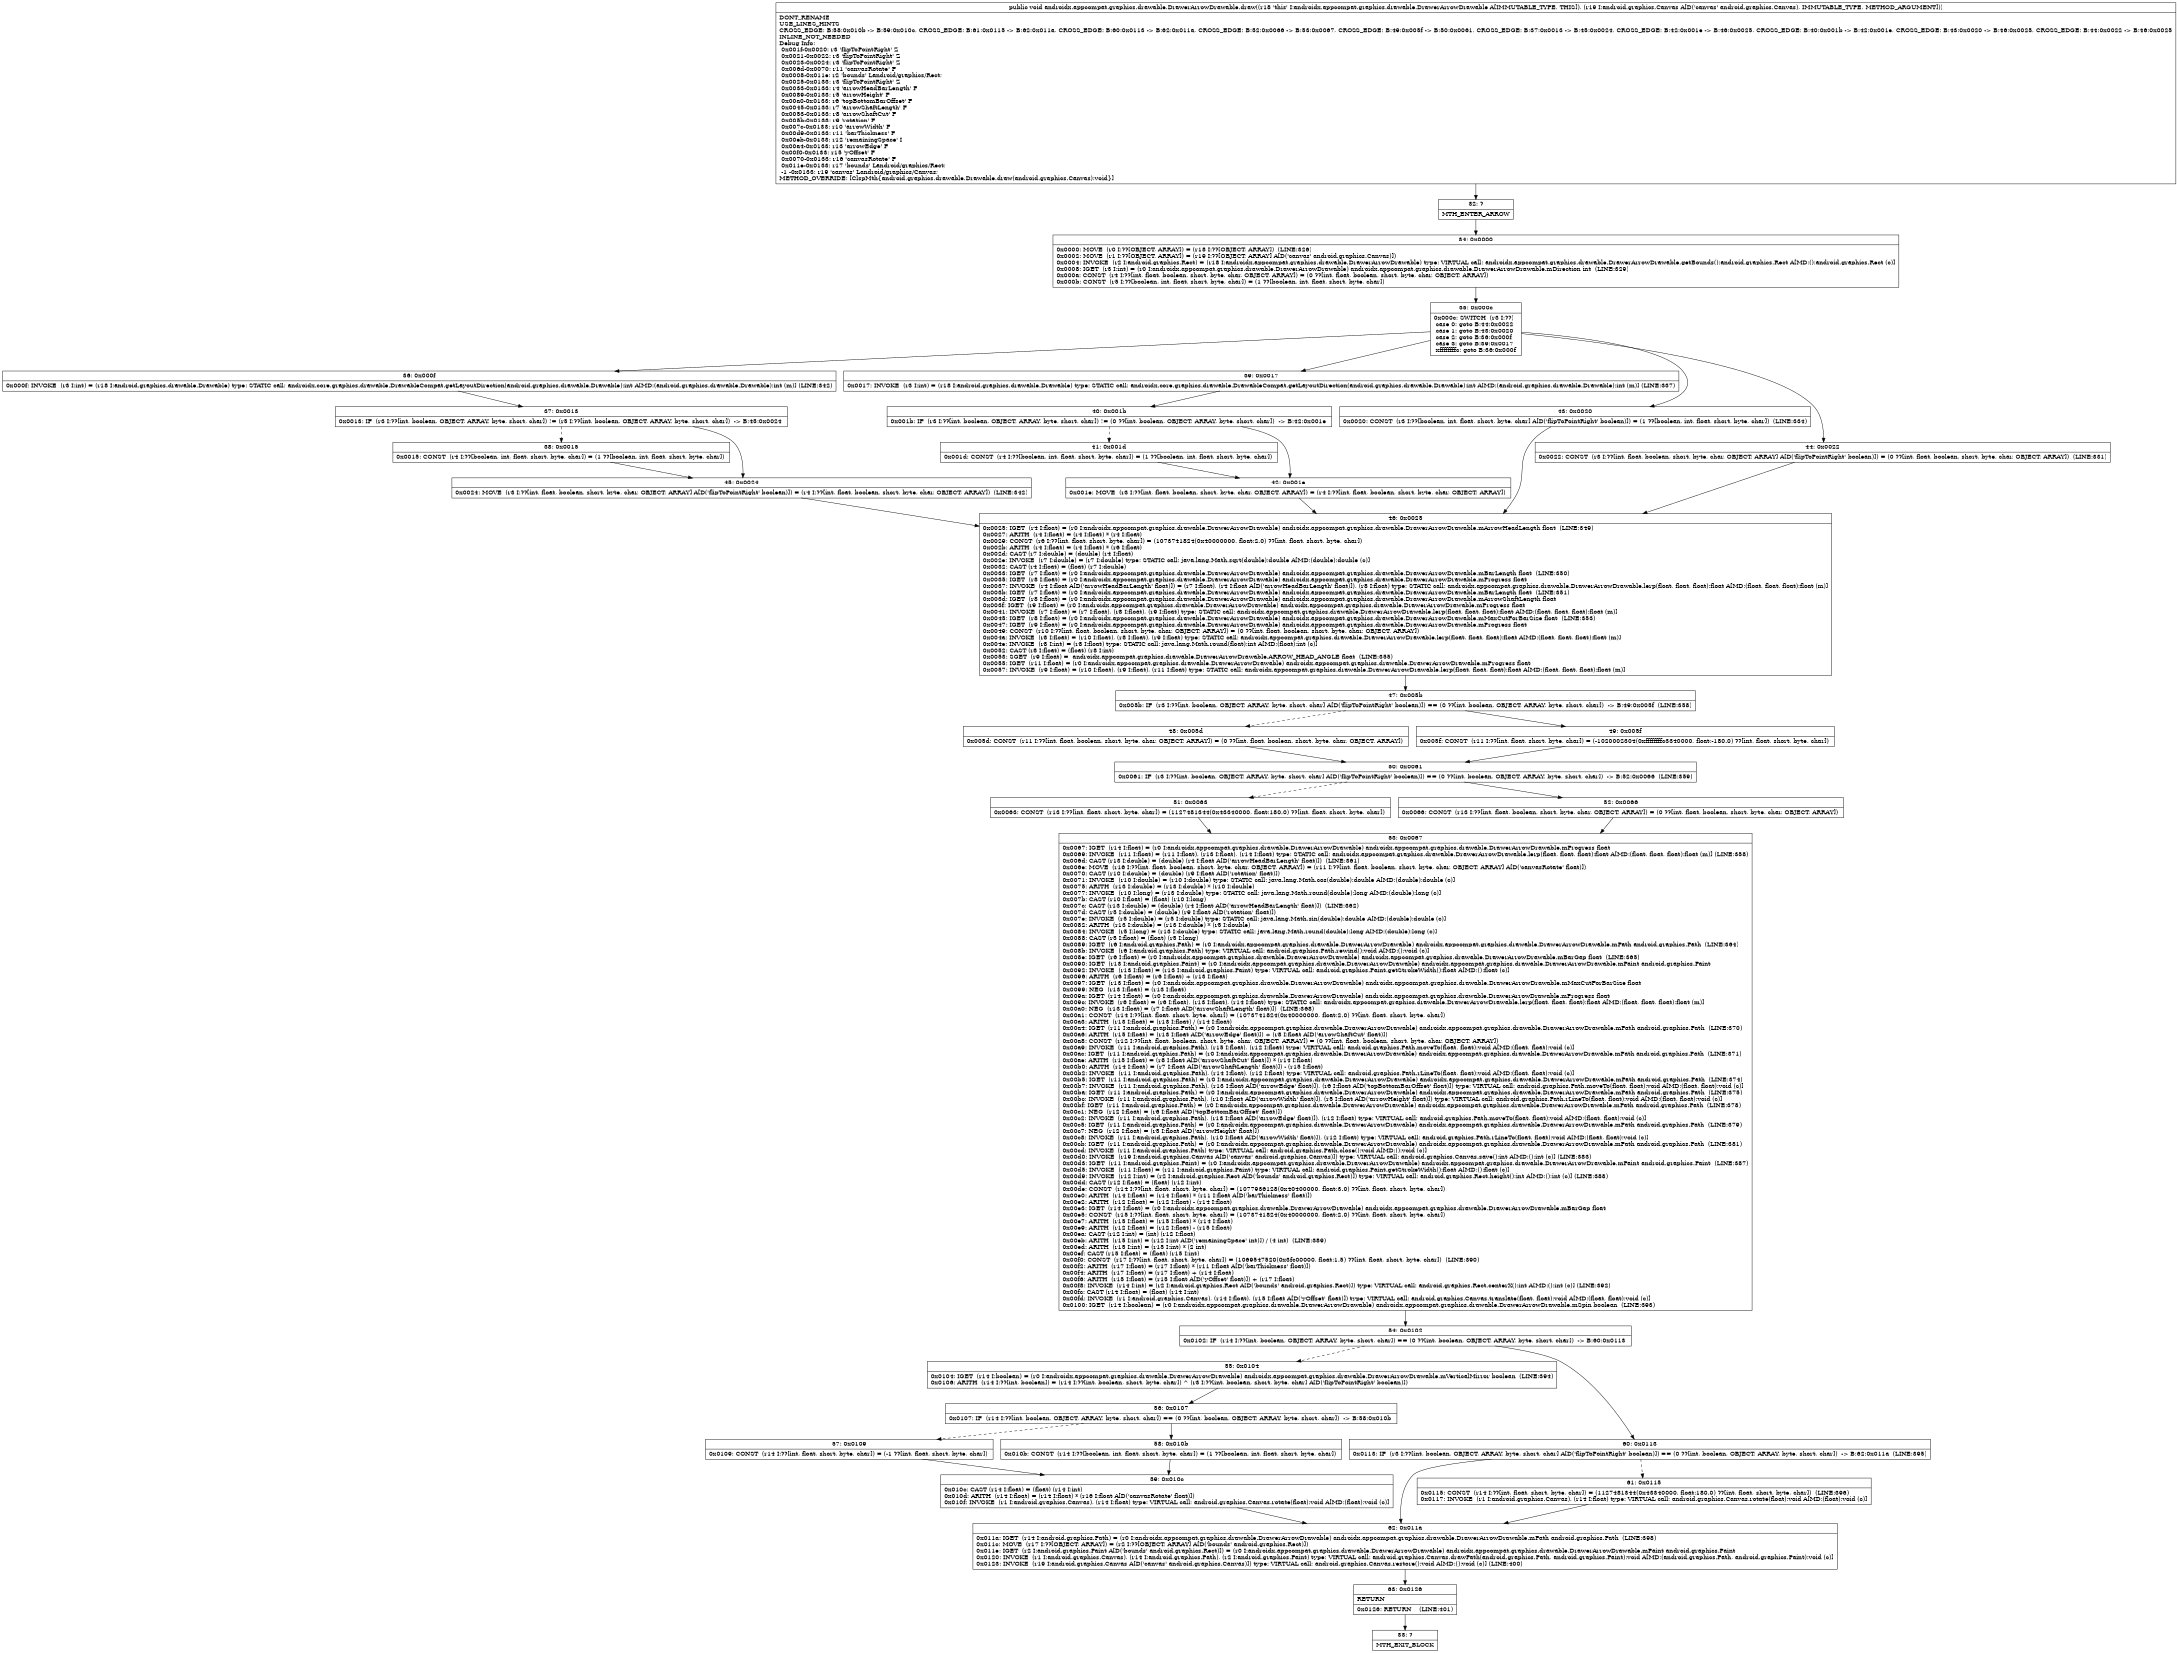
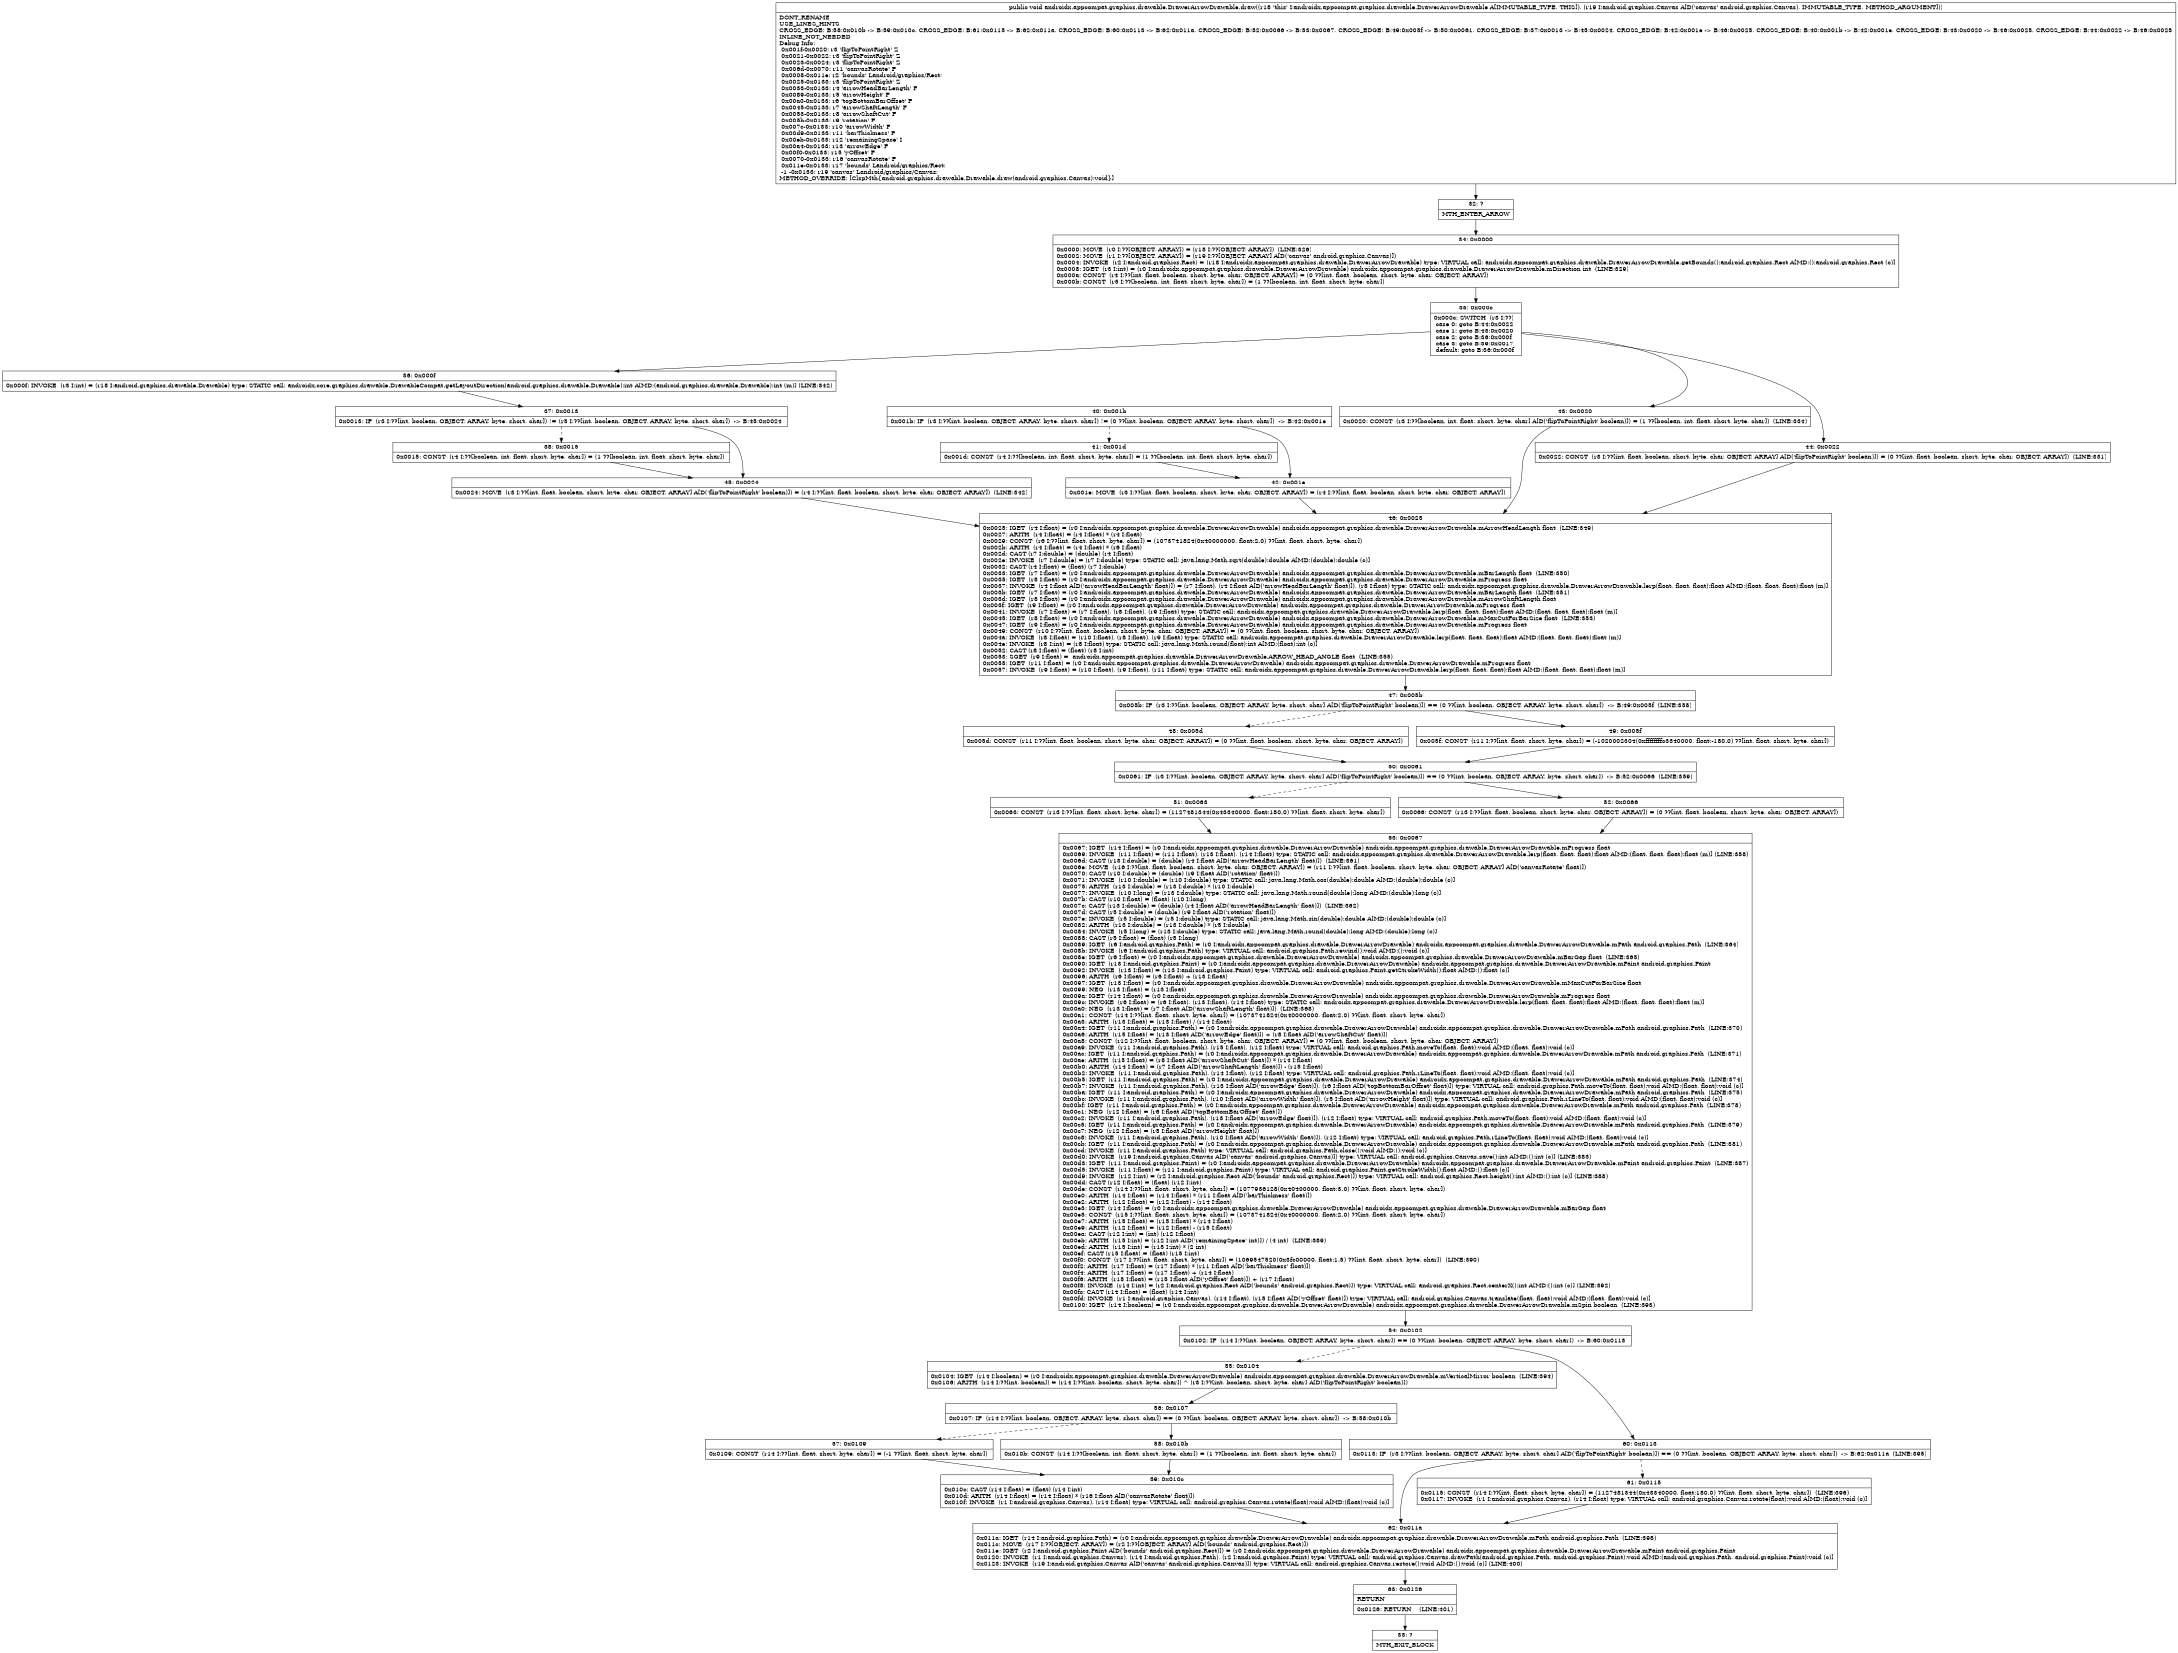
(1476, 350) -> (1475, 350)
(1261, 381) -> none
